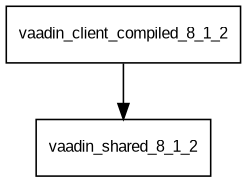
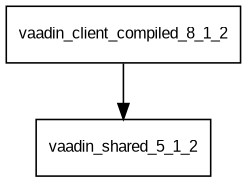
(123, 148) -> (123, 148)
